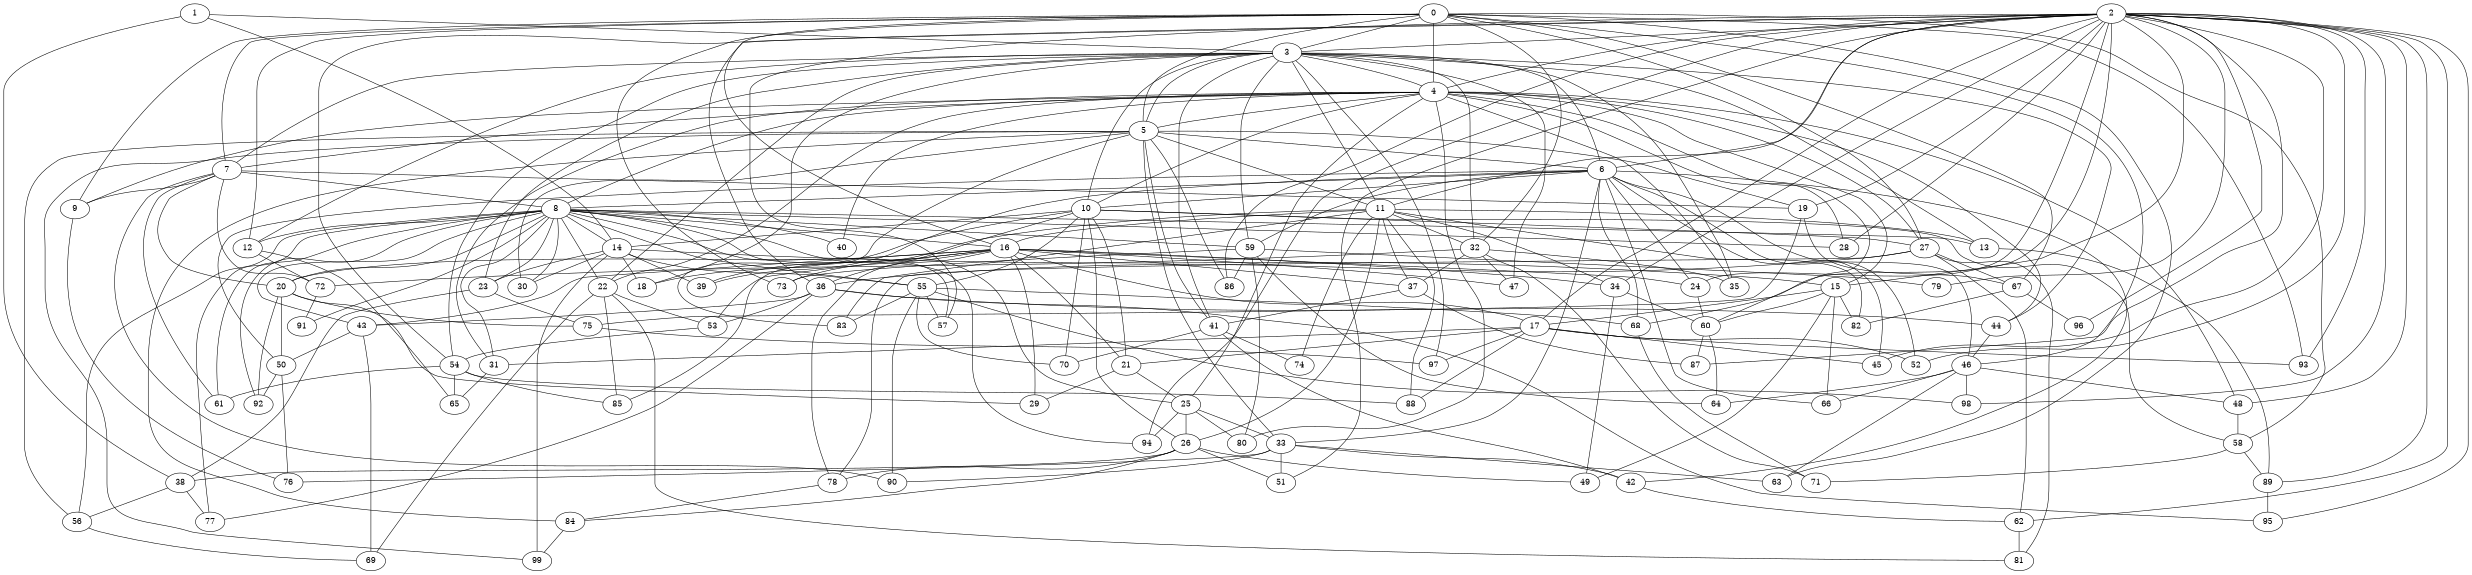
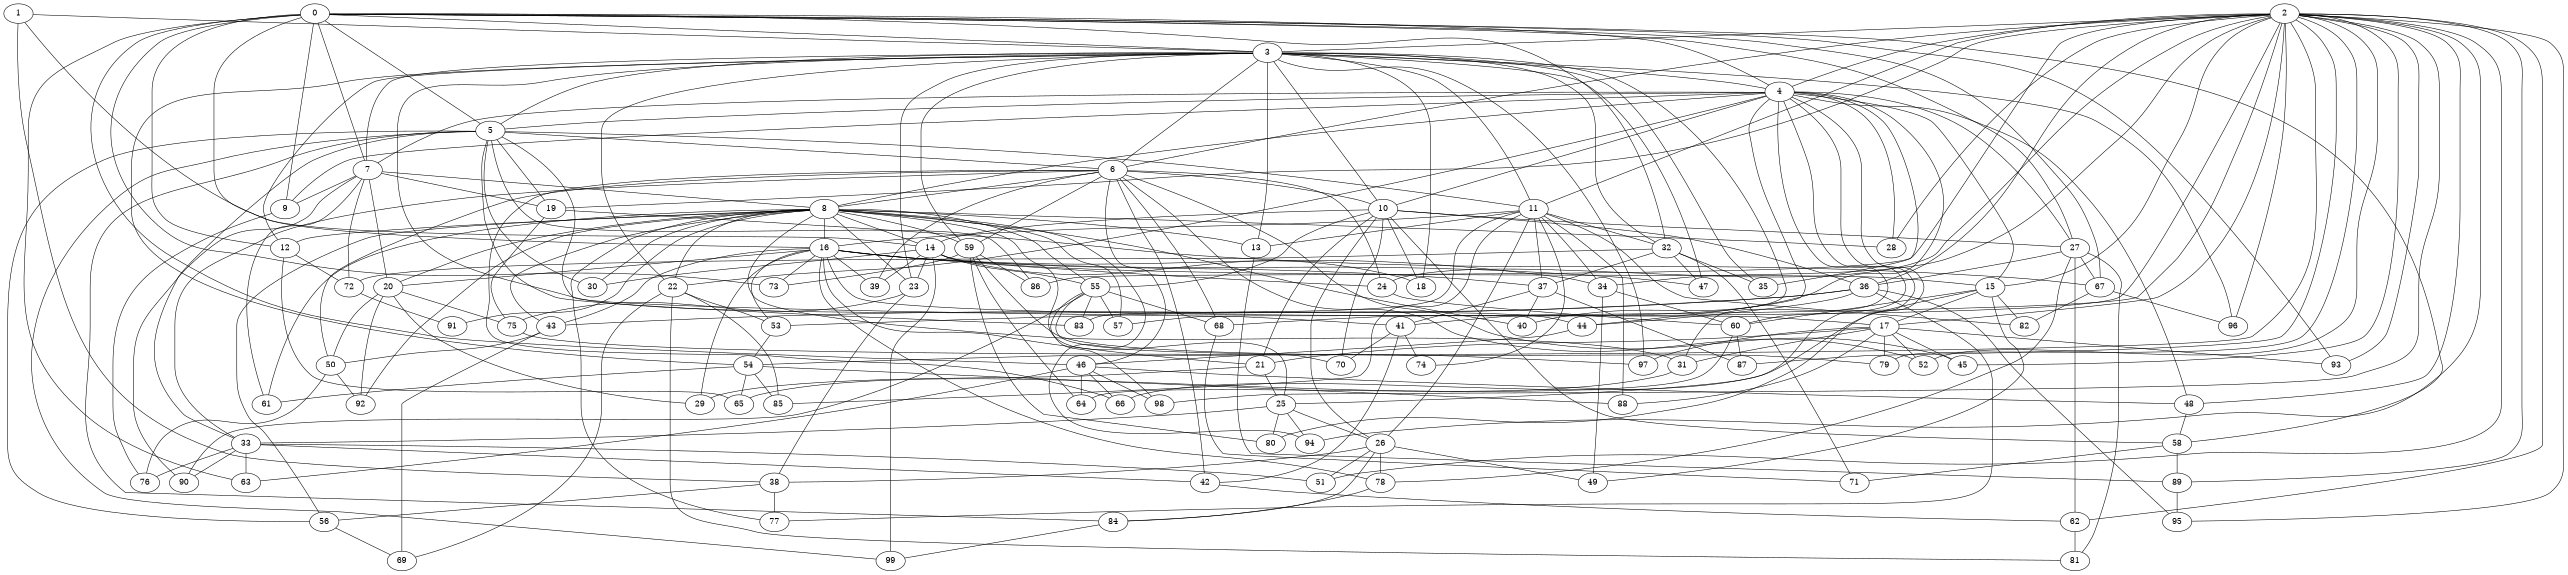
none -> (1787, 79)
none -> (1533, 306)
none -> (1884, 346)
